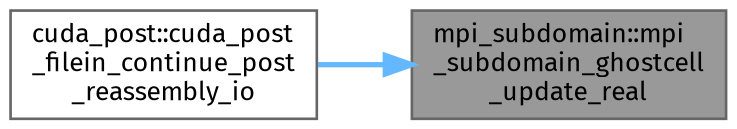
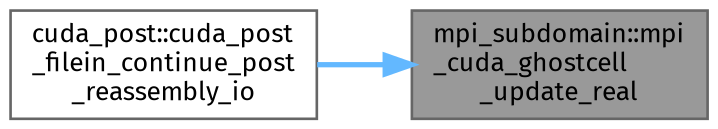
(569, 65) -> (560, 65)
